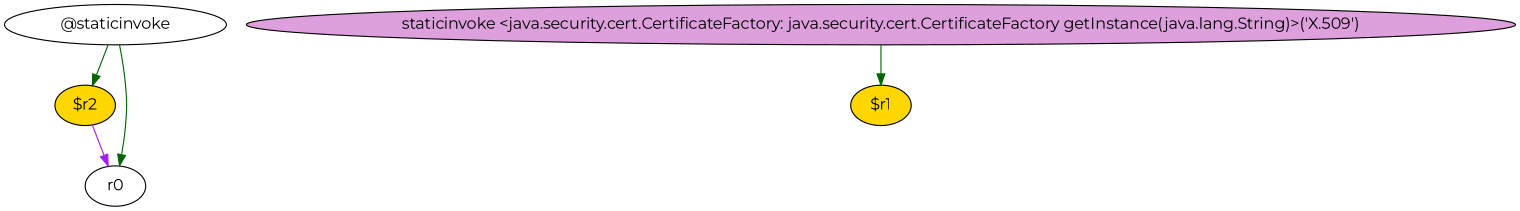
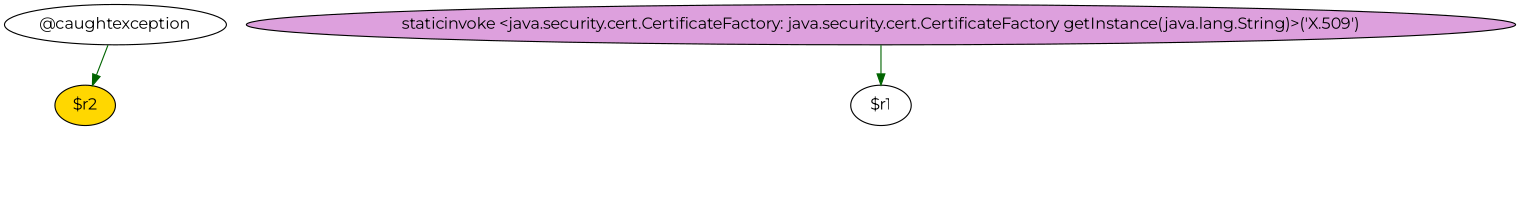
(115, 25) -> (115, 25)
(881, 105) -> (881, 105)
(115, 186) -> none
